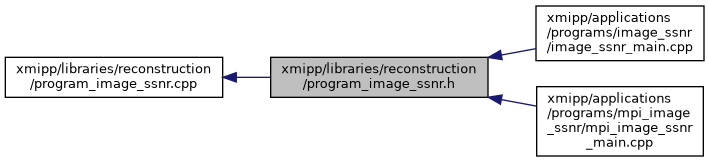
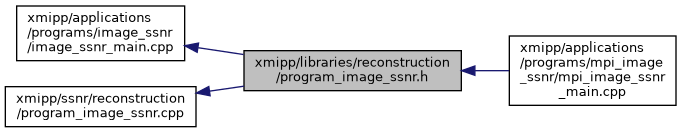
(519, 52) -> (221, 51)
(114, 77) -> (101, 107)
